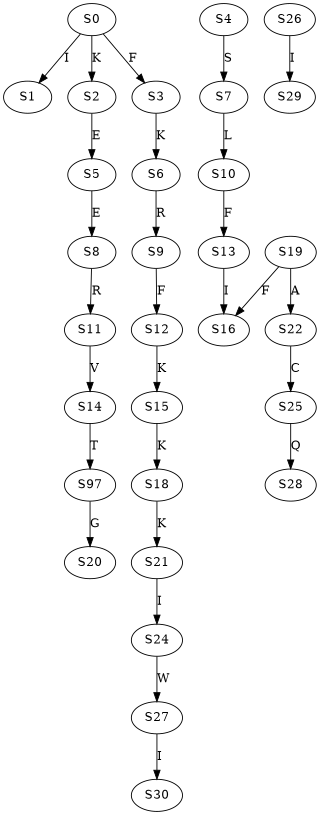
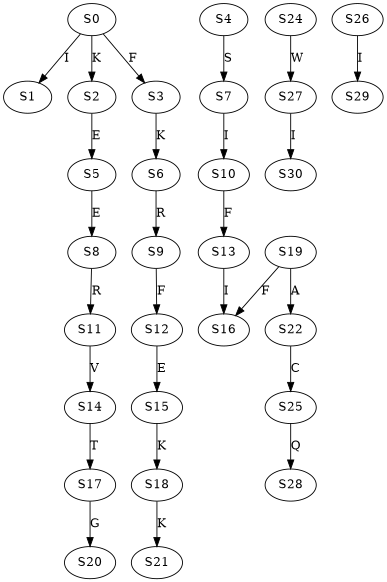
(228, 136) -> (226, 136)
(162, 369) -> (162, 369)
(90, 485) -> (90, 485)
(157, 597) -> none
